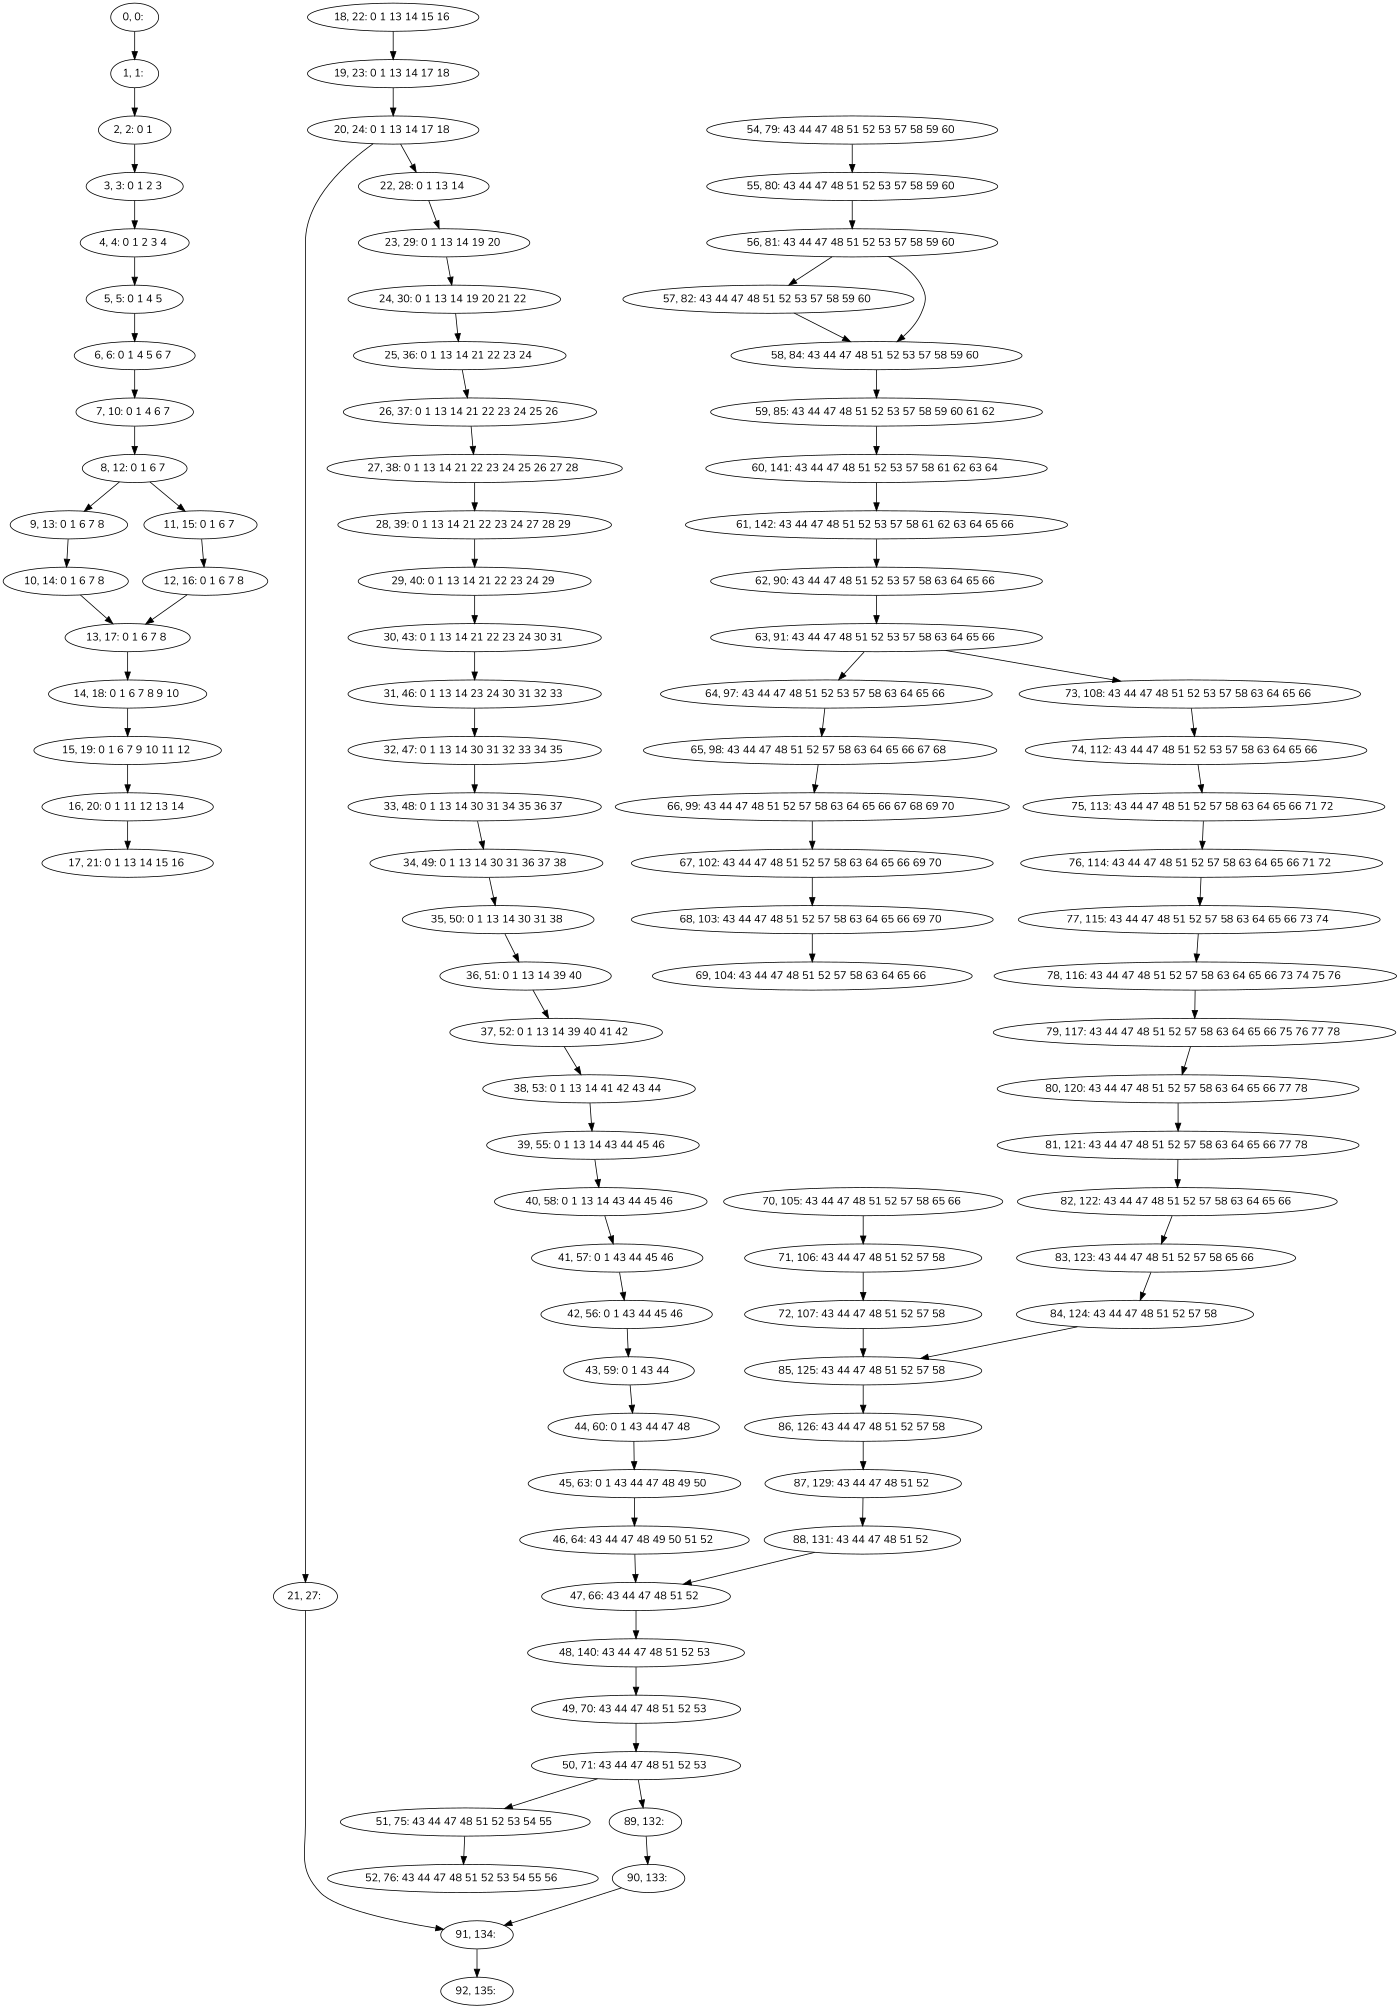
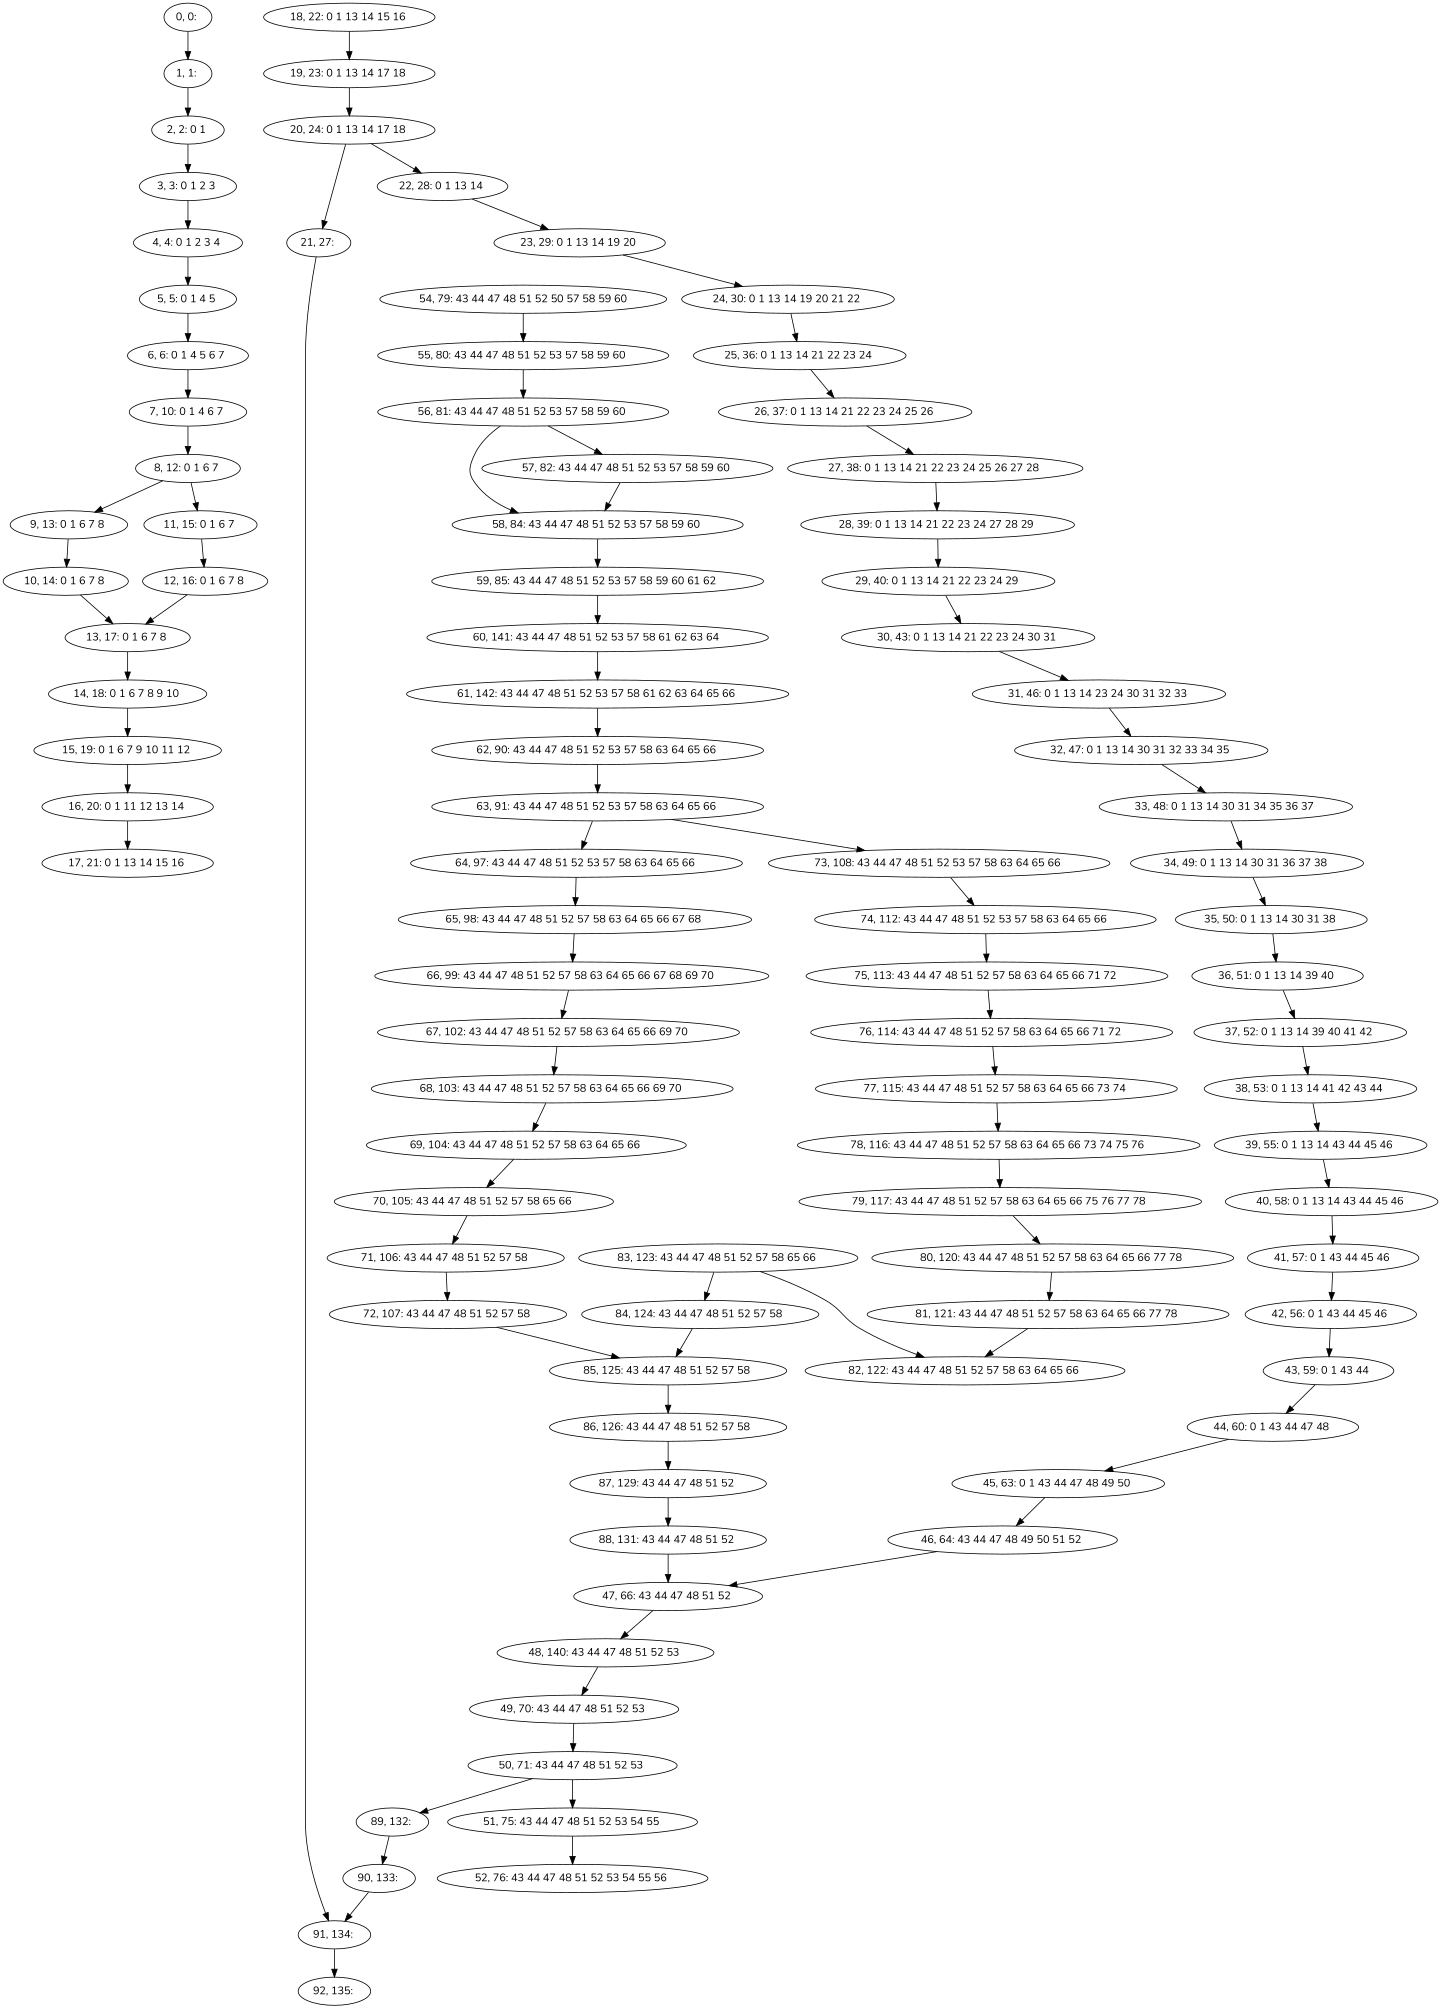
(852, 130) -> (523, 299)
none -> (503, 1170)
(1168, 1226) -> (840, 1311)
